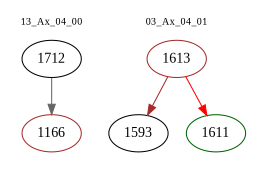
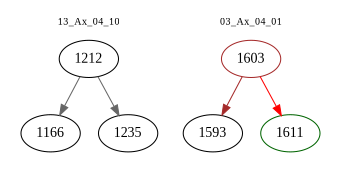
(52, 22) -> (89, 22)
(52, 59) -> (89, 59)
(177, 59) -> (251, 59)
(52, 133) -> (51, 133)
none -> (128, 133)
